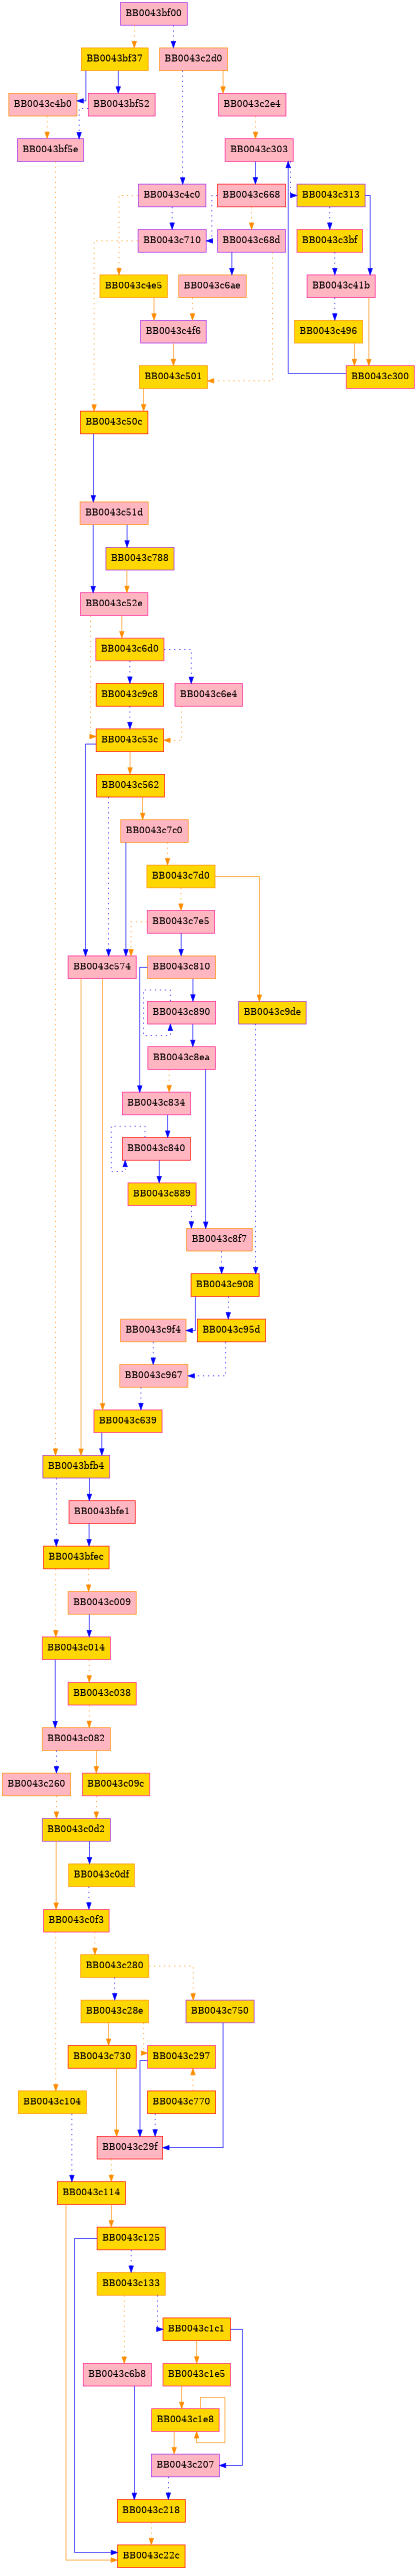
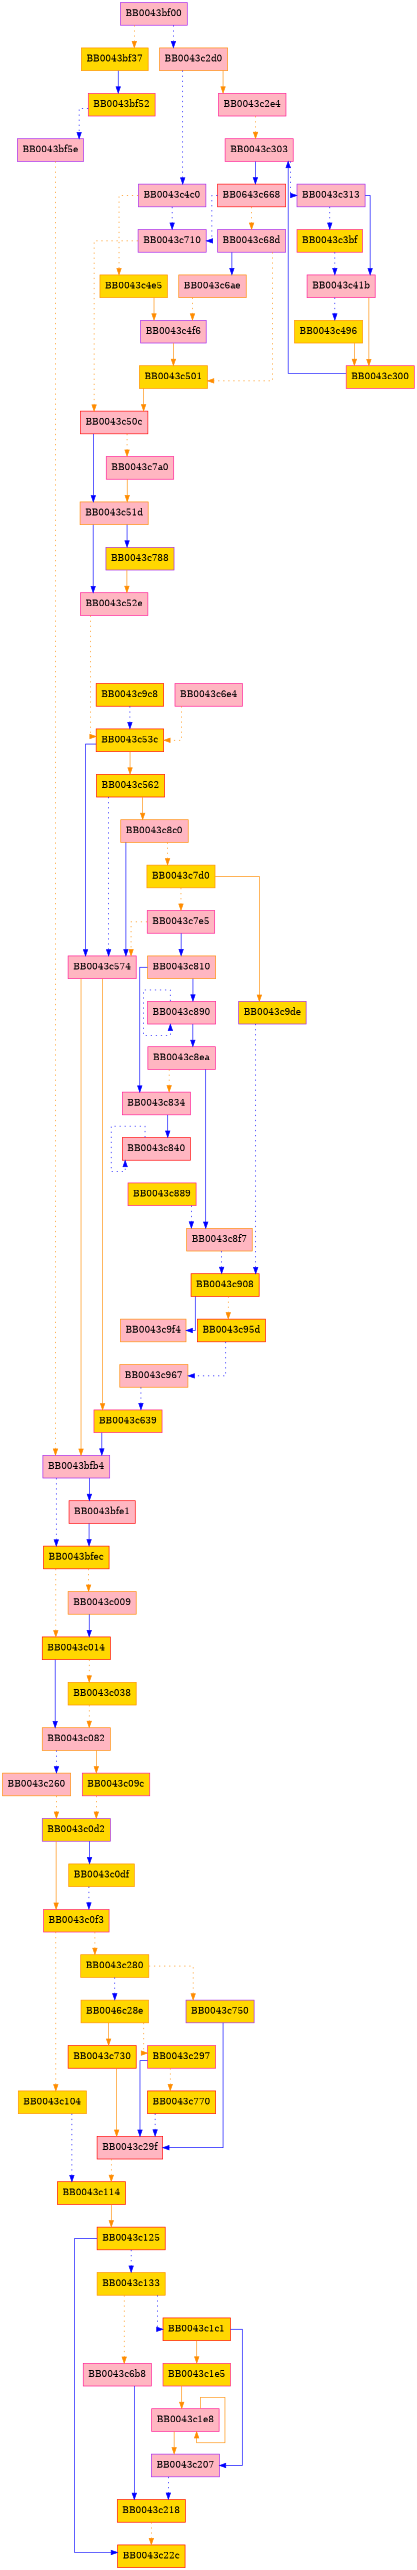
(43, 105) -> none
(122, 105) -> (122, 105)
(252, 195) -> (252, 195)
(331, 195) -> (331, 195)
(114, 422) -> (114, 422)
none -> (140, 468)
(130, 649) -> none
(154, 831) -> (154, 831)
(159, 1168) -> none
(228, 1305) -> (228, 1305)
(153, 1350) -> none
(76, 1467) -> (76, 1467)
(76, 1648) -> (76, 1648)
(102, 1694) -> (102, 1694)
(115, 2011) -> (115, 2011)
(193, 2083) -> (170, 2076)
(66, 2405) -> none
(185, 2420) -> (185, 2420)
